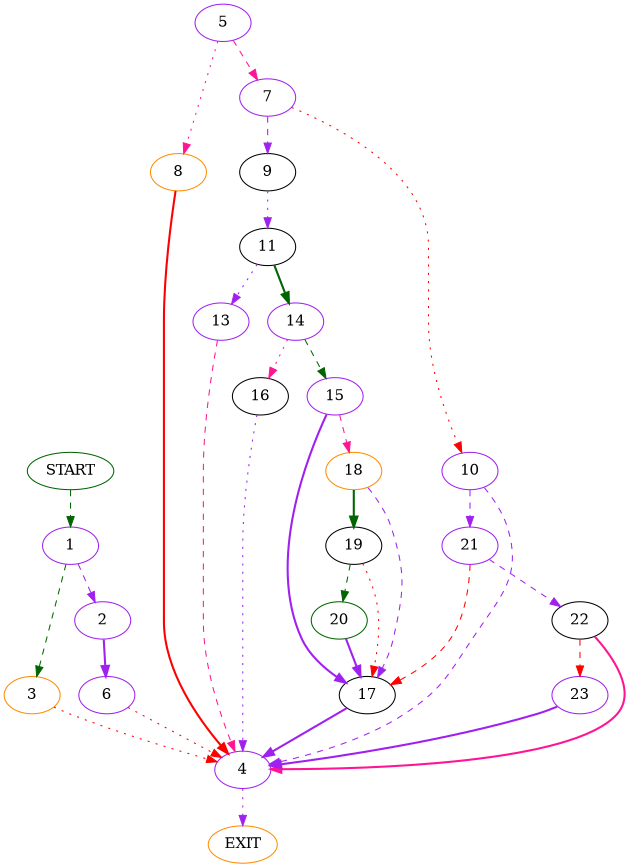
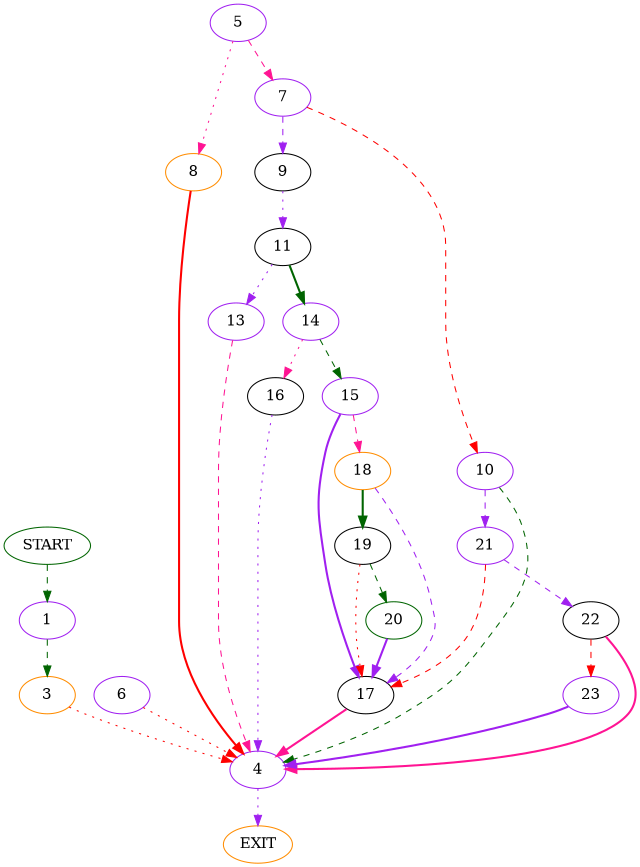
(428, 244) -> (445, 243)
(103, 620) -> none
(454, 667) -> (468, 663)
(310, 730) -> (316, 730)
